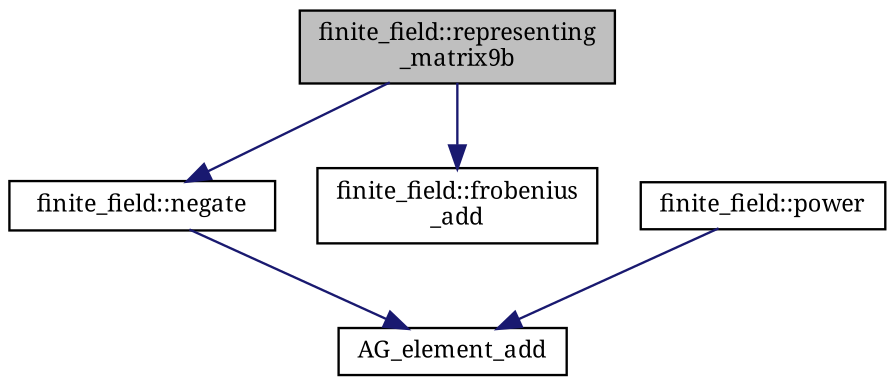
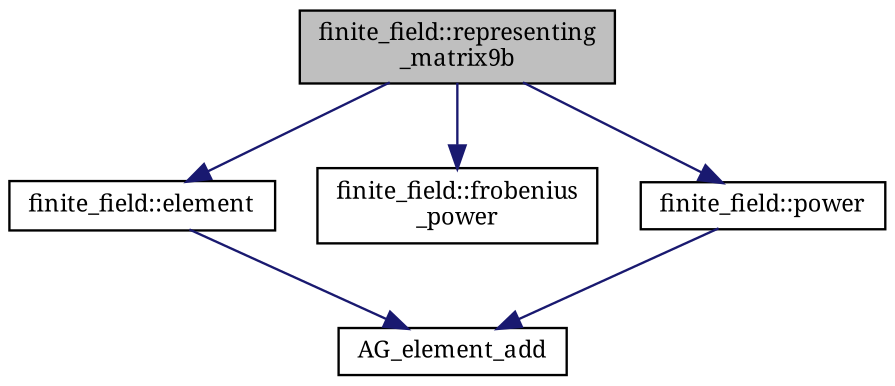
none -> (612, 127)
(142, 206) -> (142, 206)
(457, 206) -> (457, 206)
